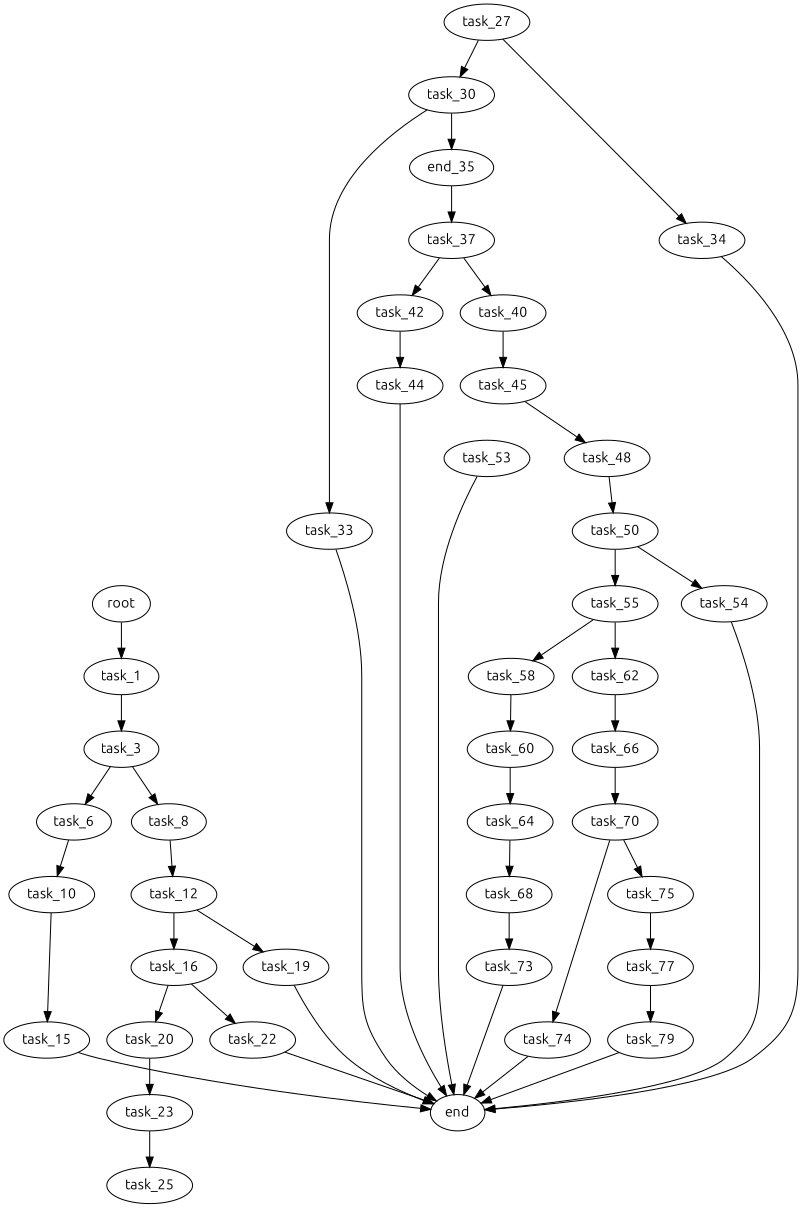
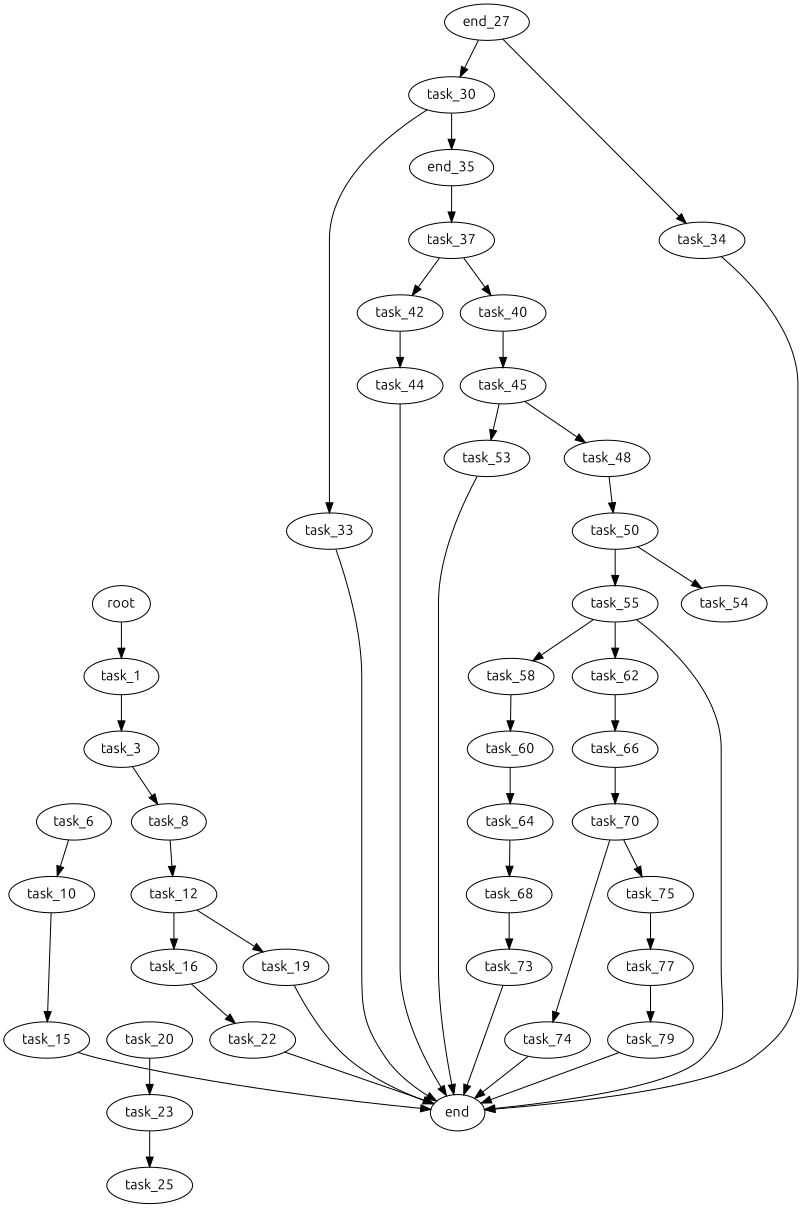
(487, 22) -> (487, 22)
none -> (496, 417)
(101, 781) -> none
(760, 962) -> (721, 934)
(164, 999) -> none
